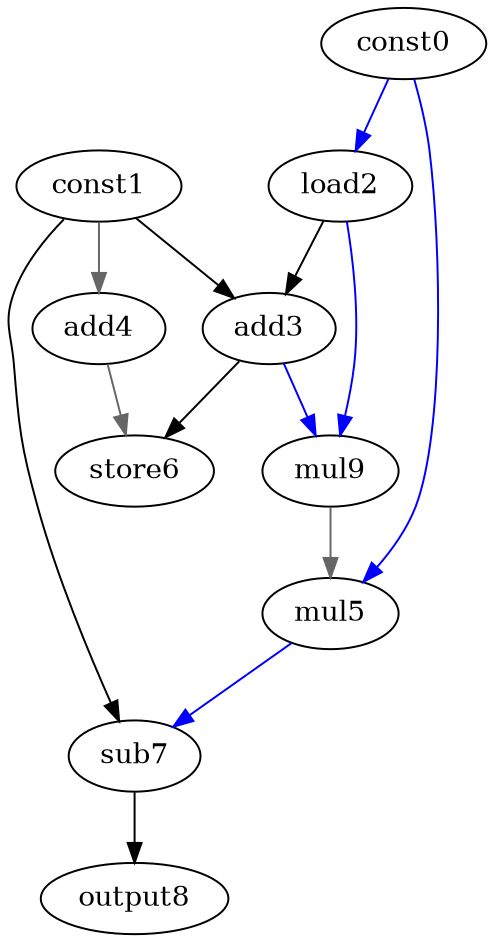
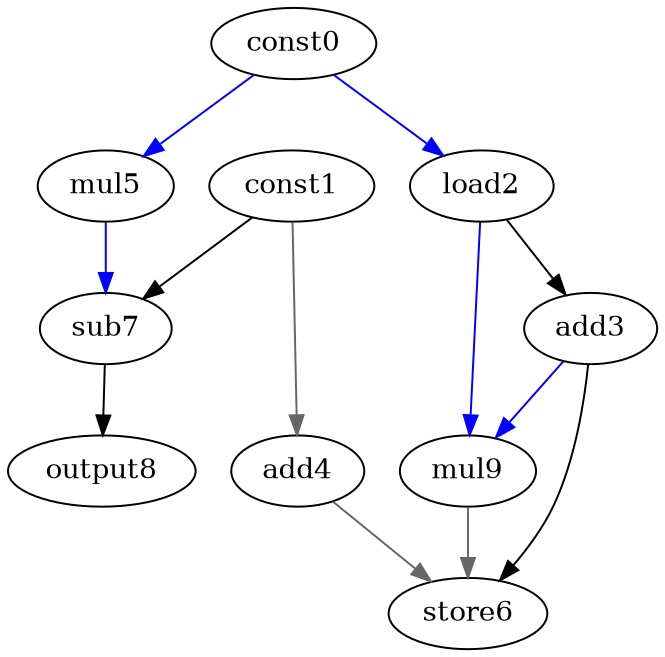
(177, 252) -> none
(331, 533) -> (468, 533)
